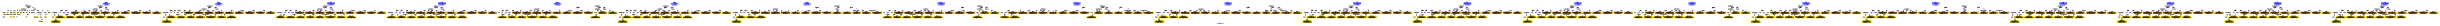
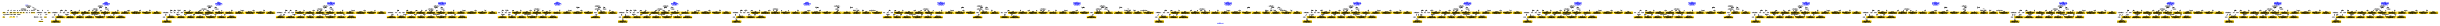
(33, 13) -> (33, 13)
(4, 17) -> (4, 17)
(27, 17) -> none
(36, 17) -> (36, 17)
